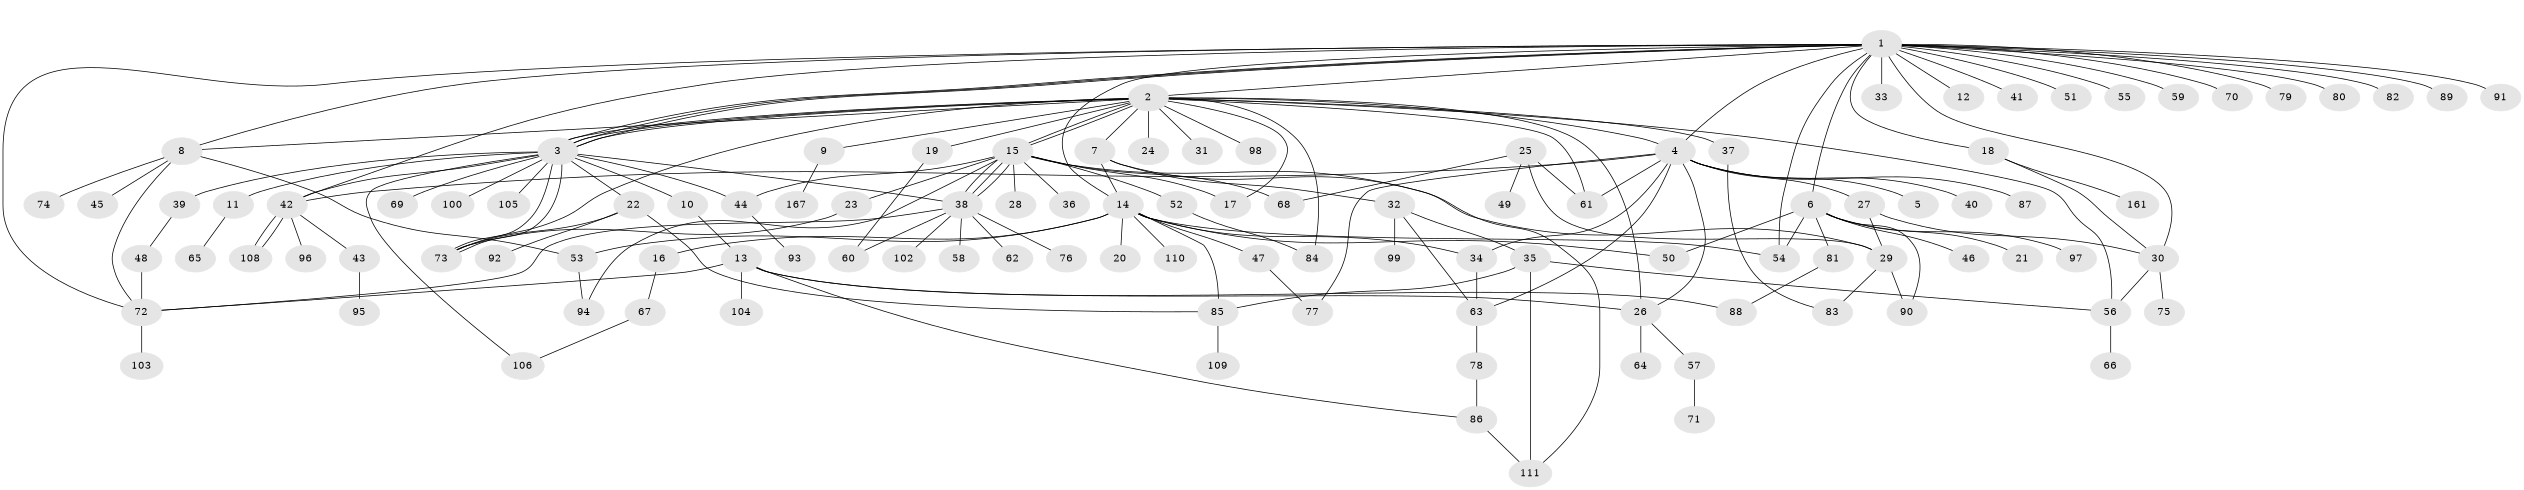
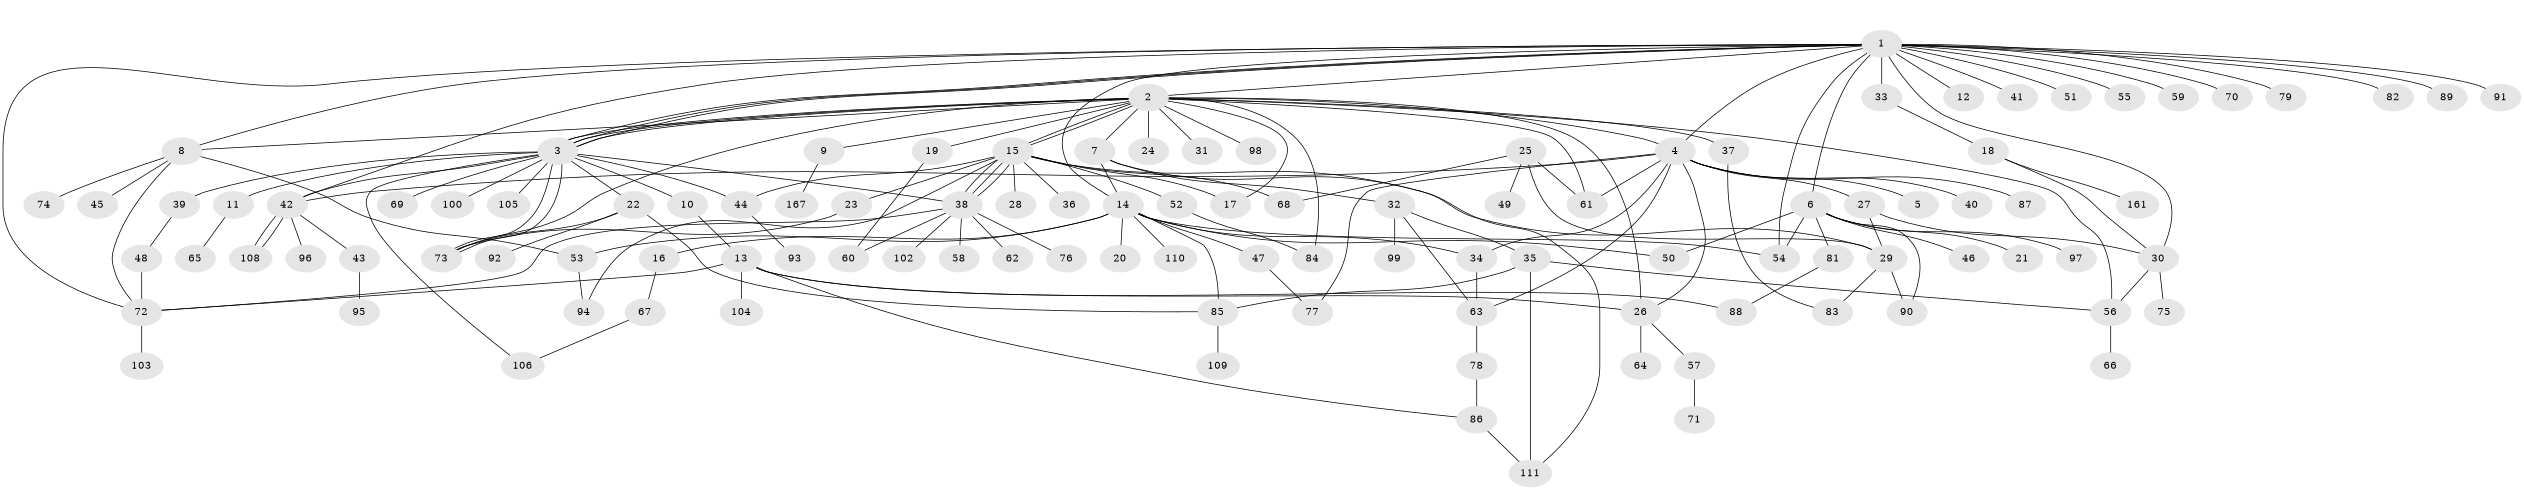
(2340, 98) -> none
(1880, 126) -> (1935, 124)
